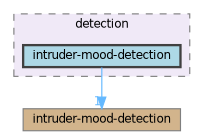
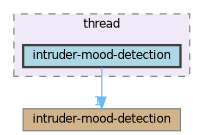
(102, 25) -> (102, 25)
